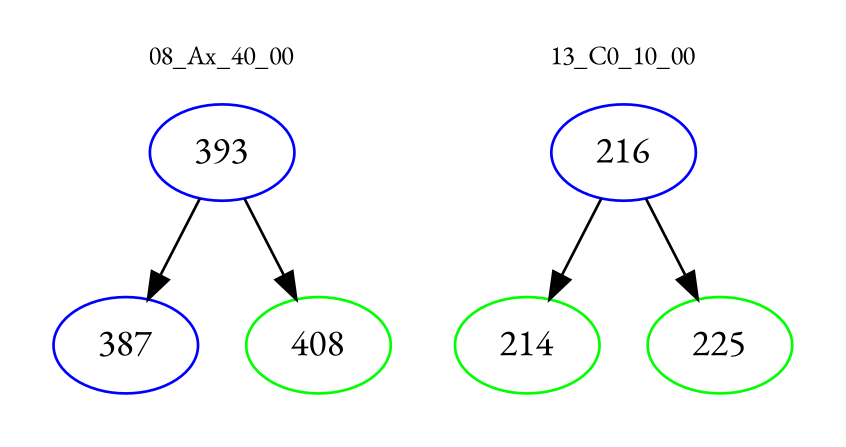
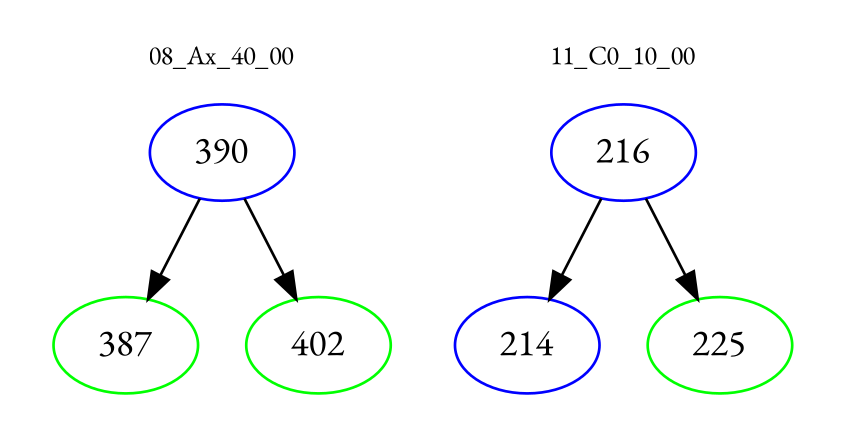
(624, 58) -> (624, 58)
(222, 153) -> (222, 153)
(126, 345) -> (126, 345)
(318, 345) -> (318, 345)
(527, 345) -> (527, 345)
